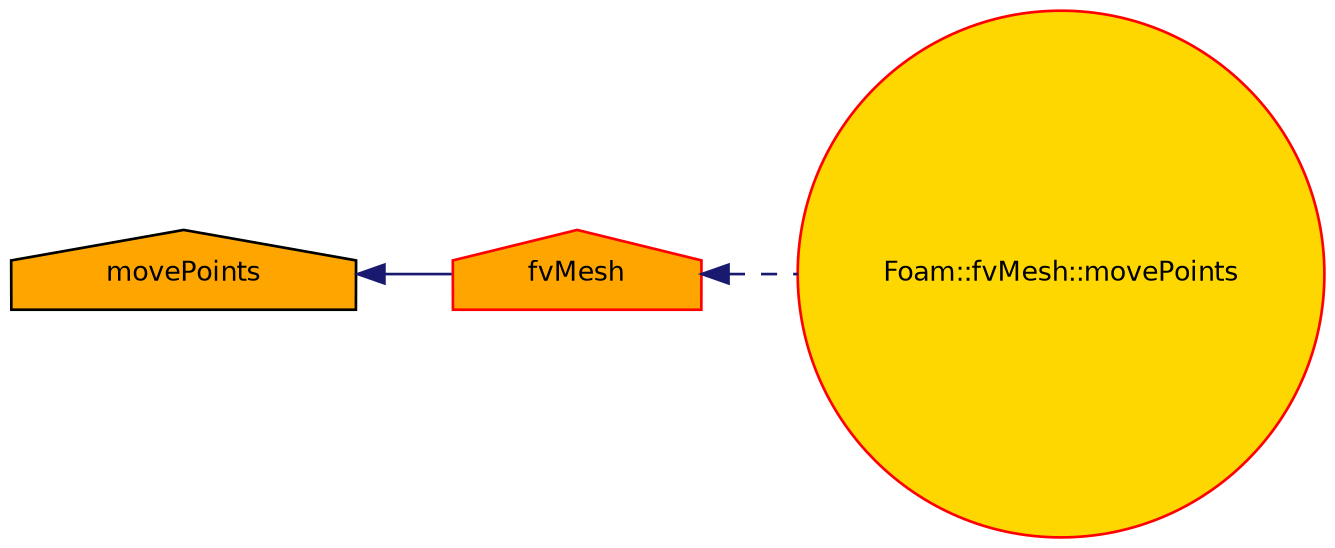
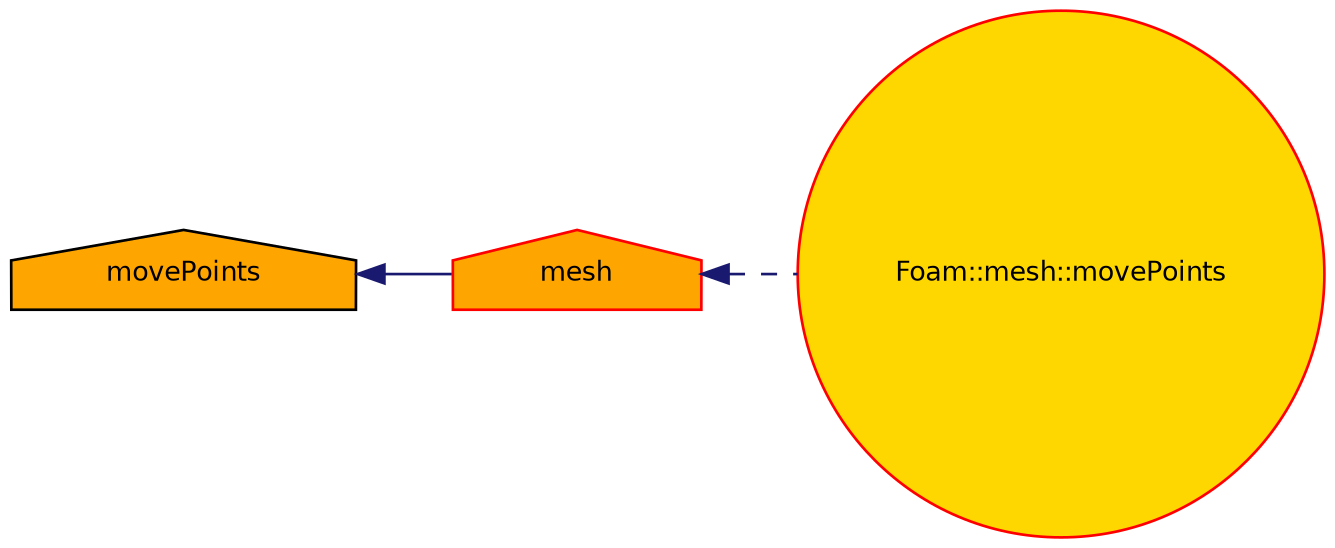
(577, 274) -> (577, 274)
(1061, 274) -> (1061, 274)
